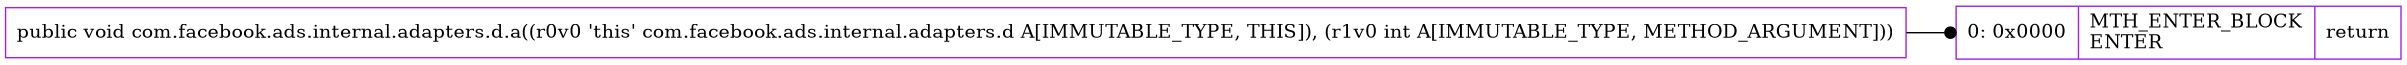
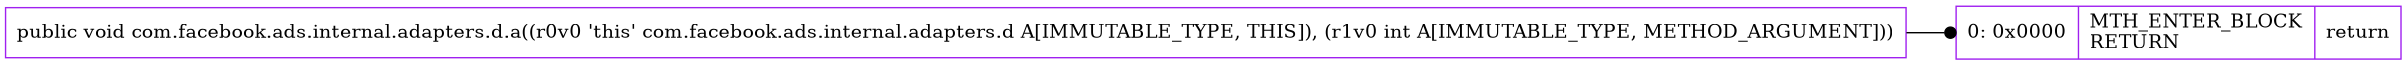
(2126, 42) -> (2135, 42)
